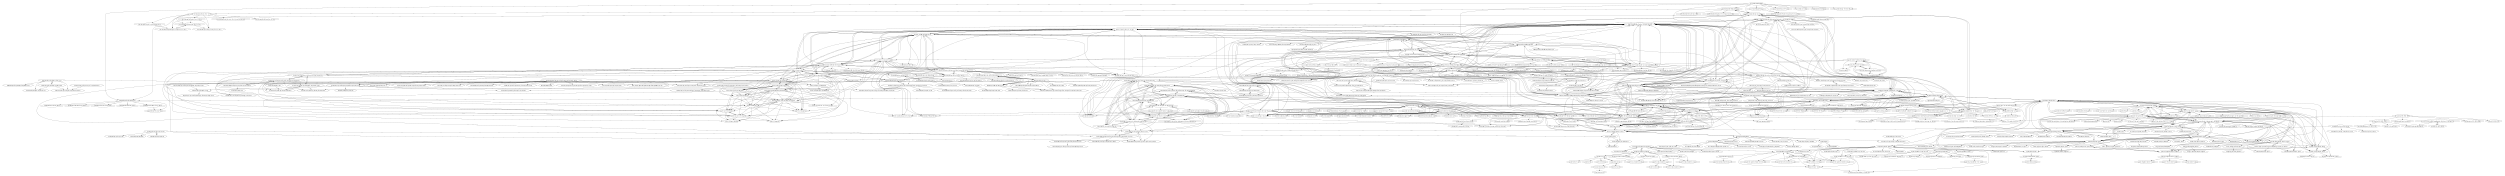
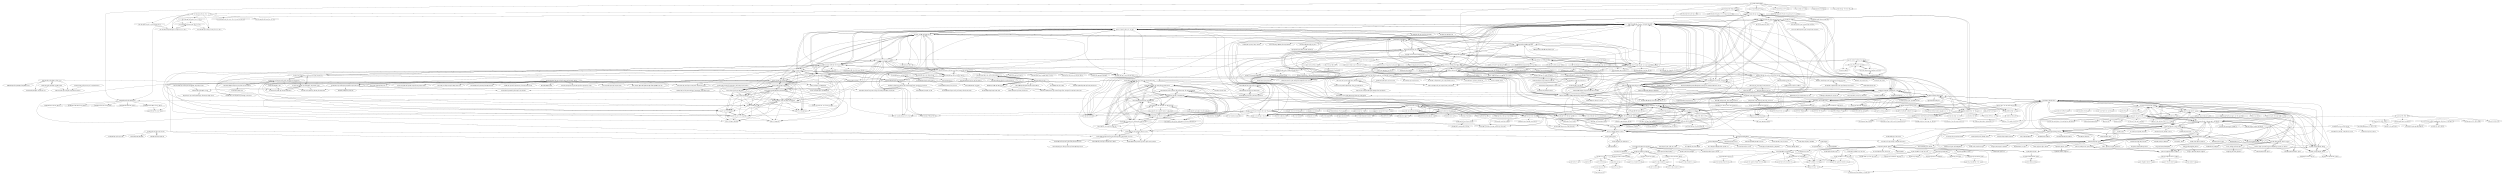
(1452, 75) -> none
